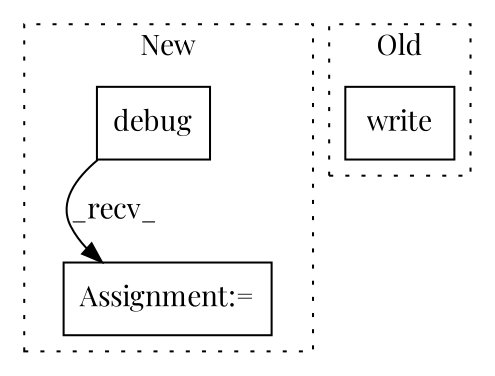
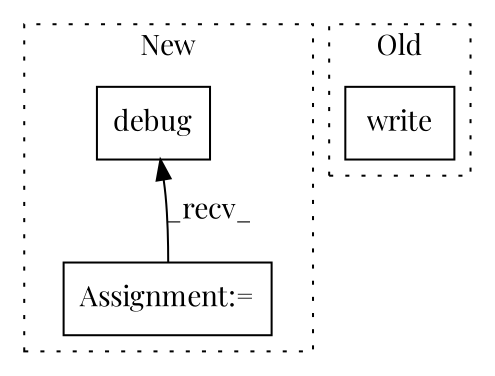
(68, 202) -> (167, 221)
